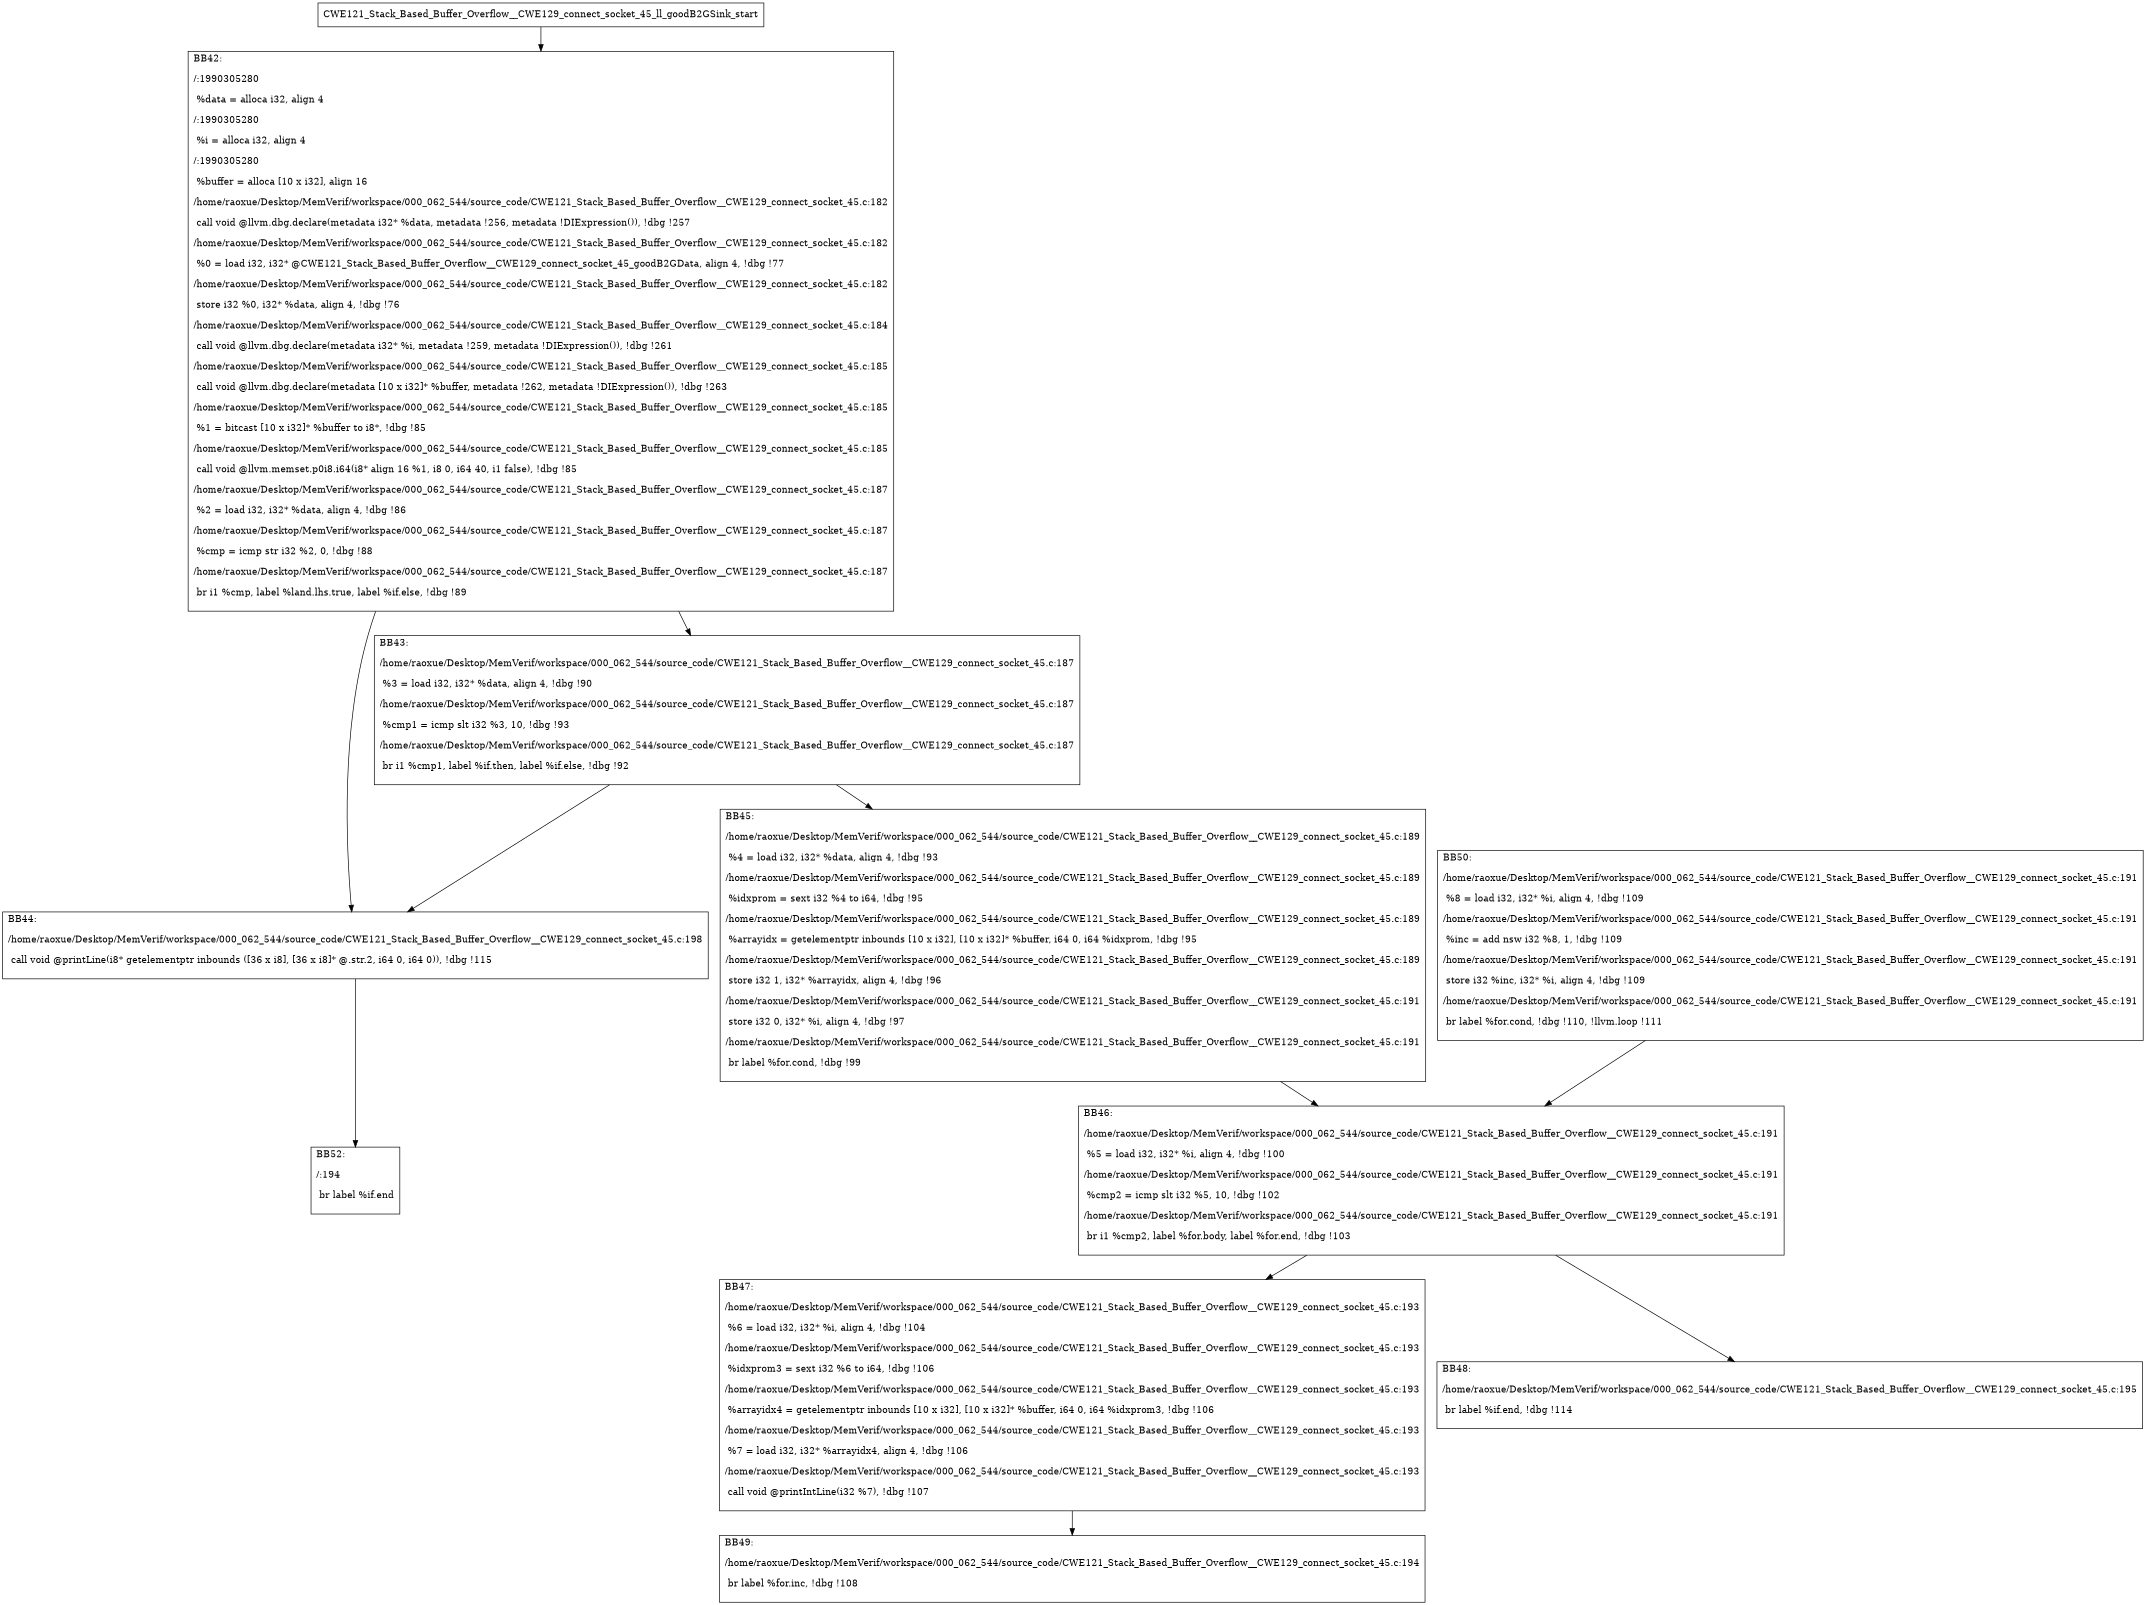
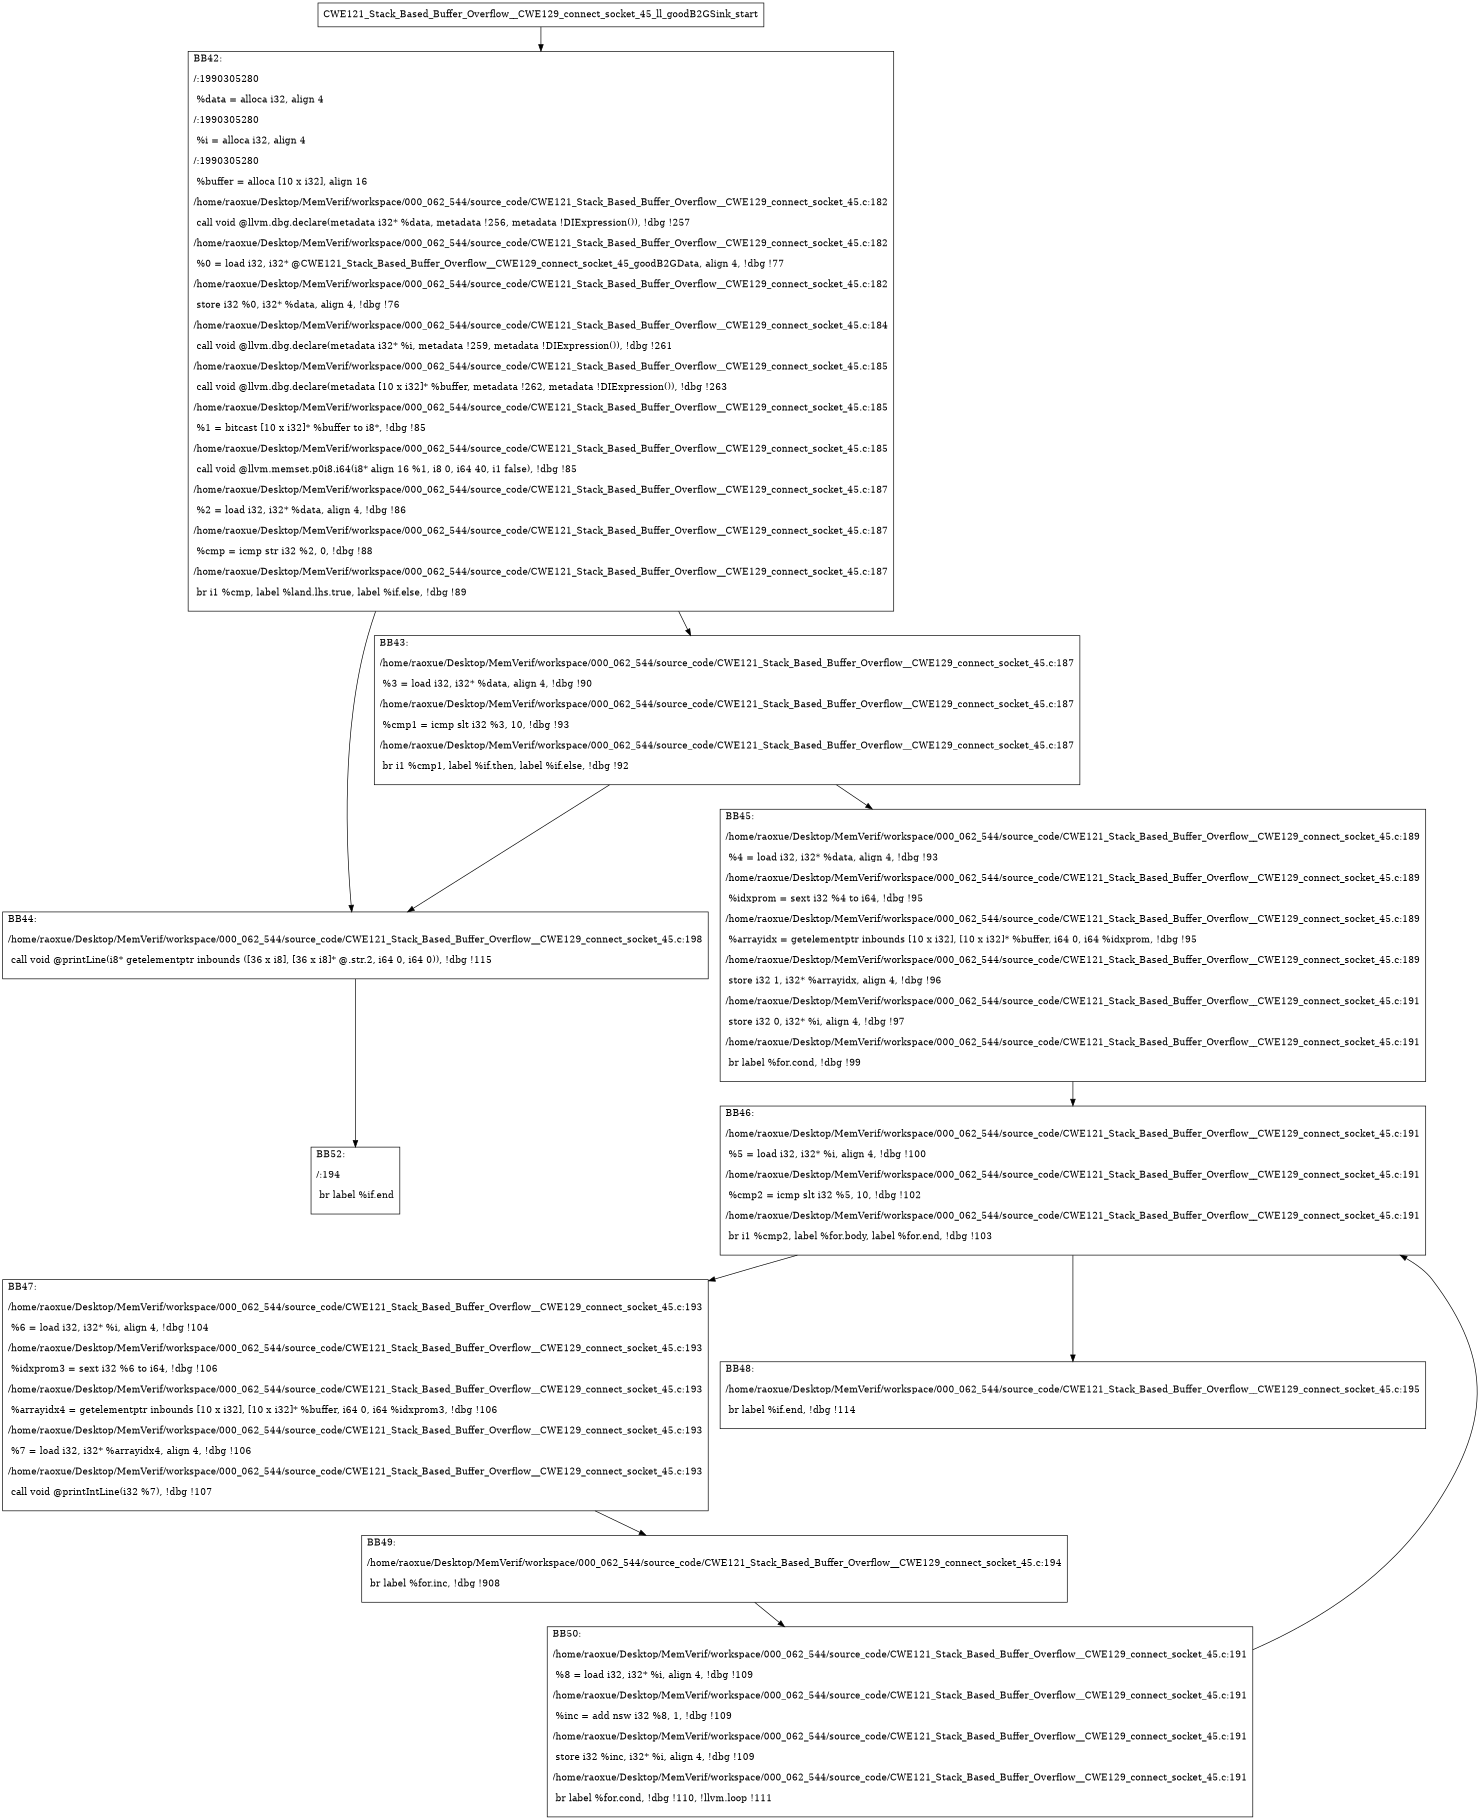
(792, 1584) -> (434, 1584)
none -> (767, 1612)
